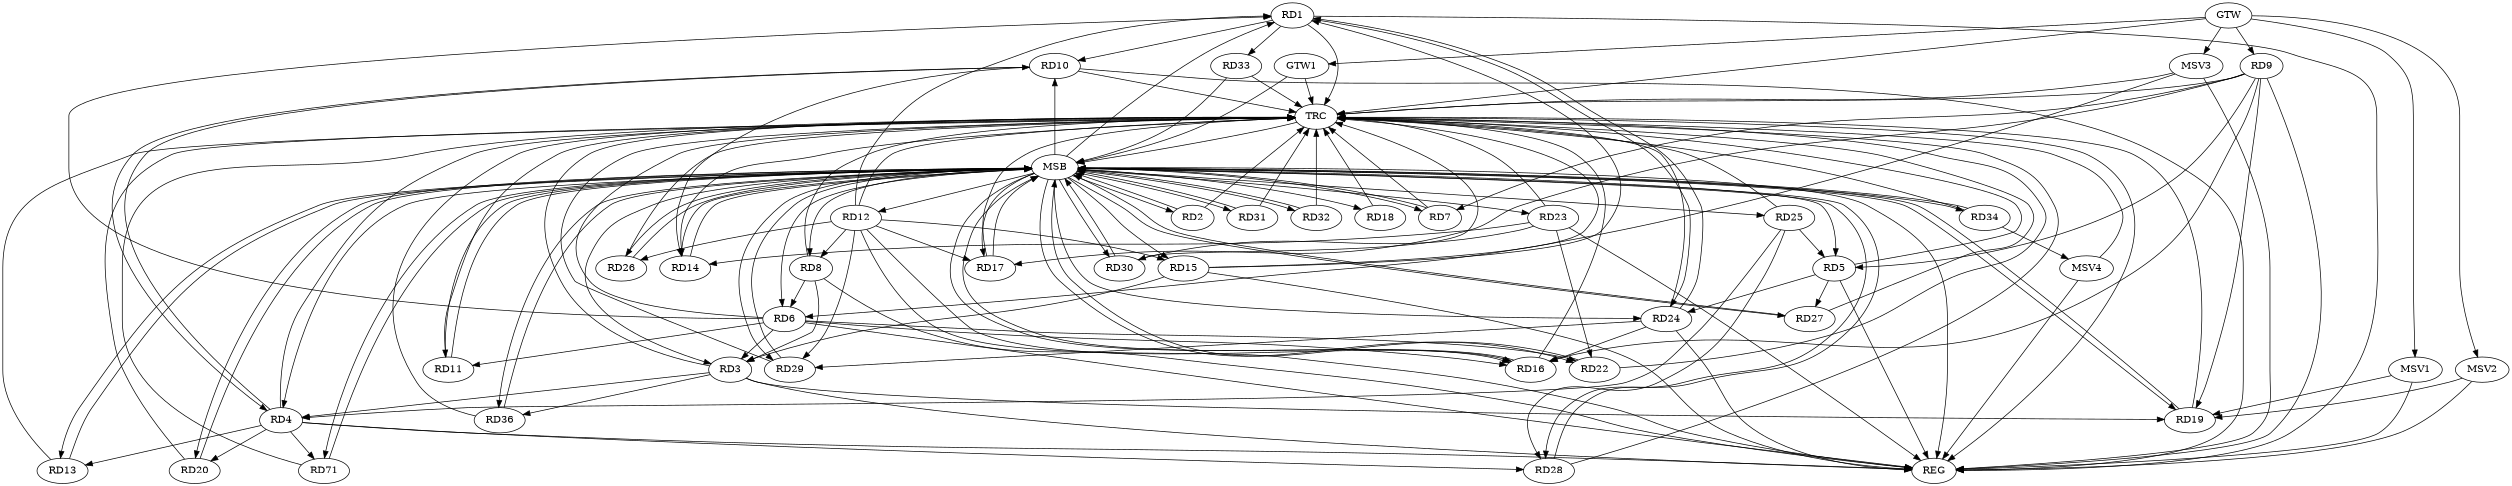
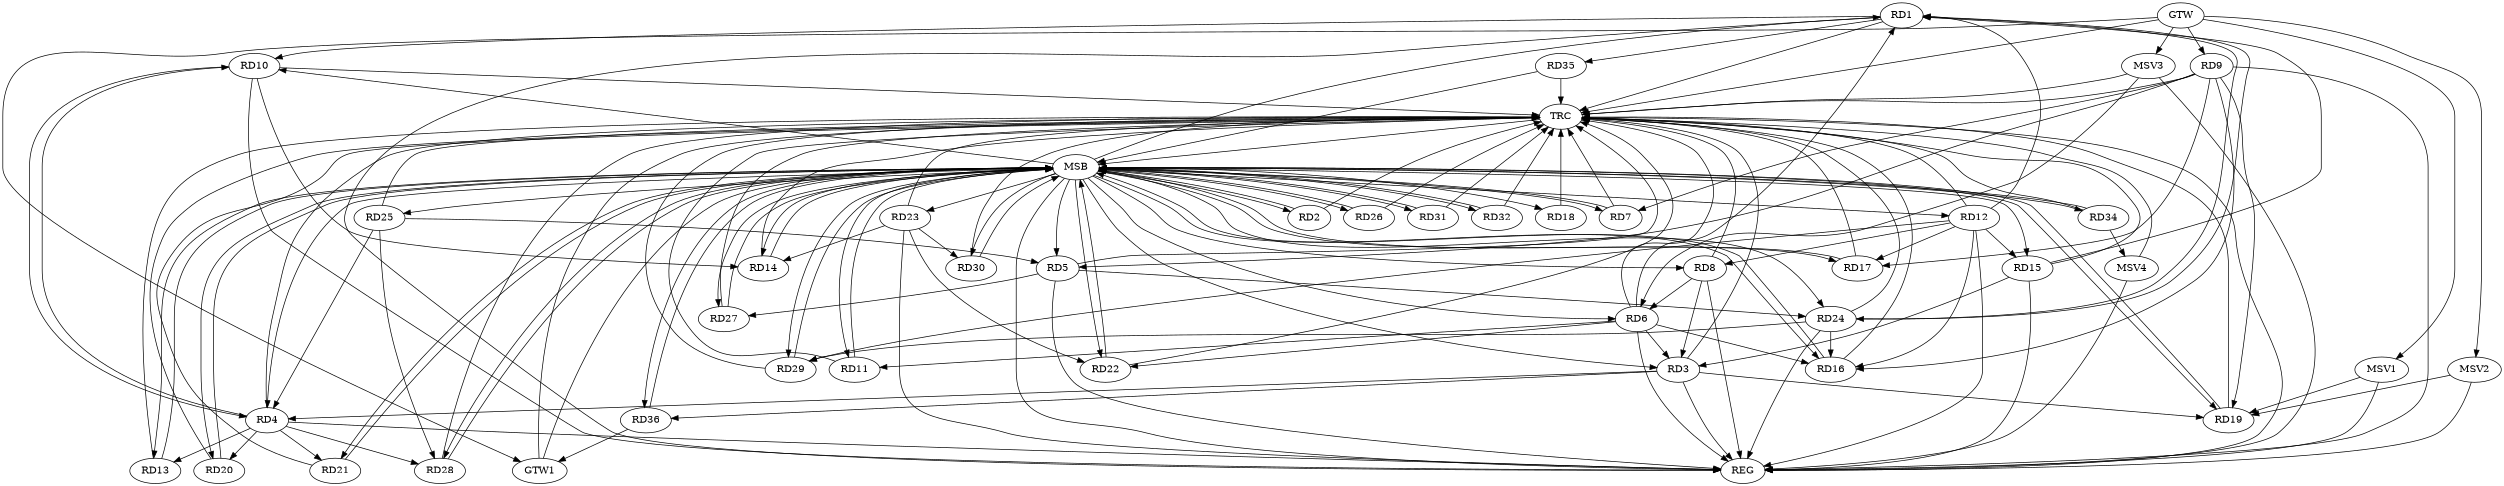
(1236, 66) -> (1561, 66)
(528, 152) -> (596, 444)
(739, 237) -> none
(324, 471) -> (335, 471)
